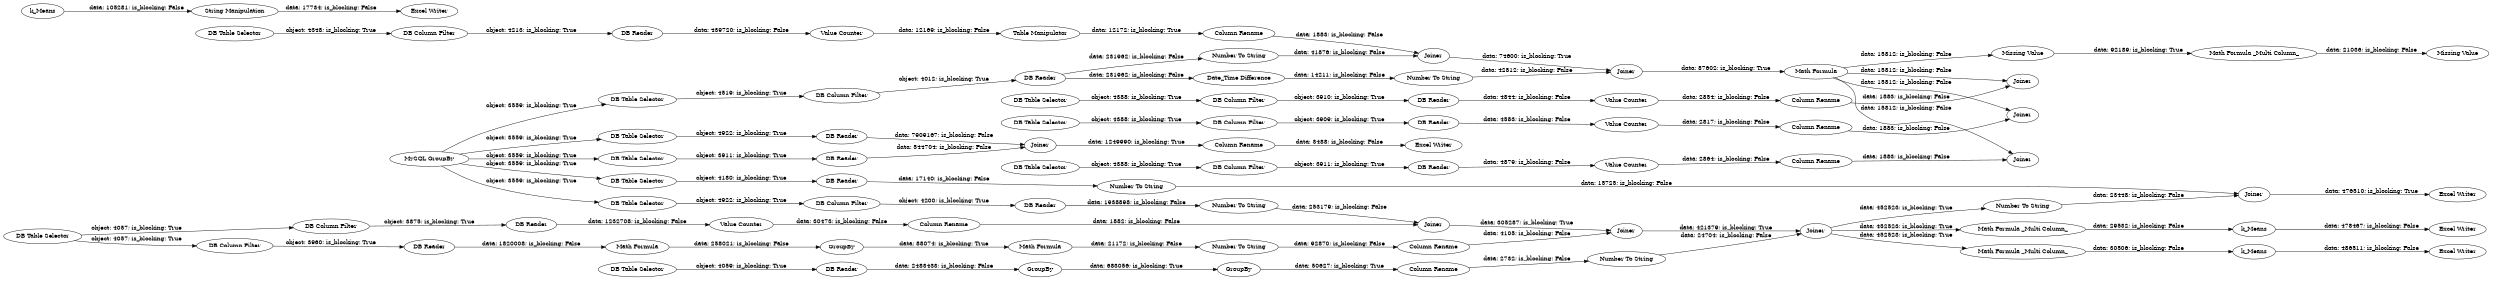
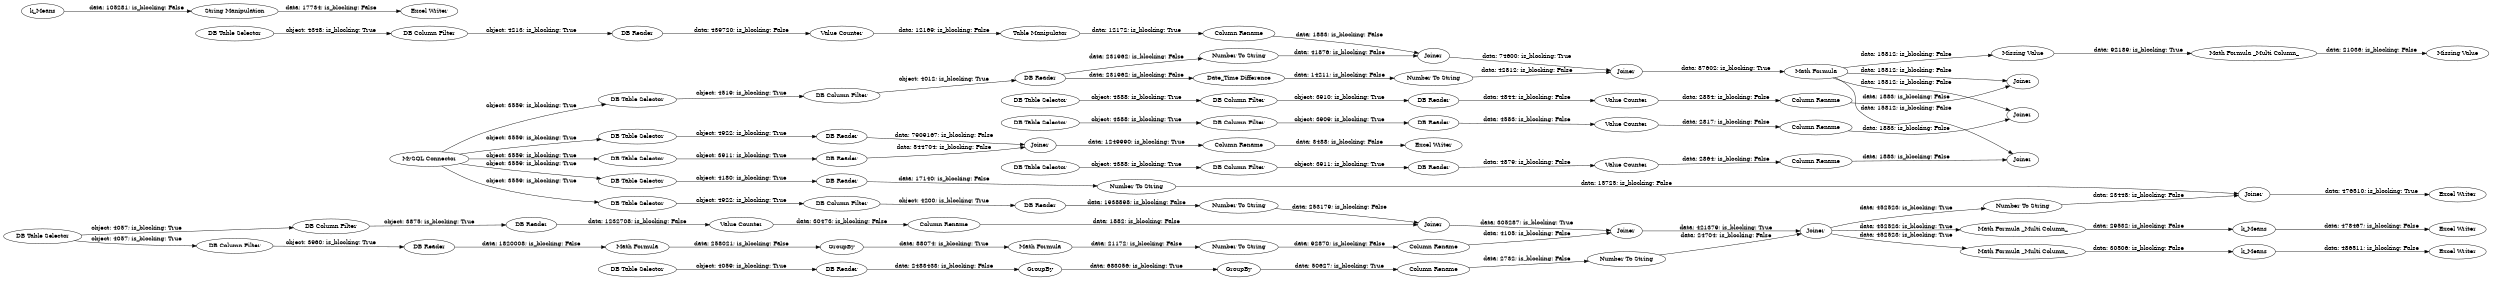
(429, 159) -> (429, 159)
